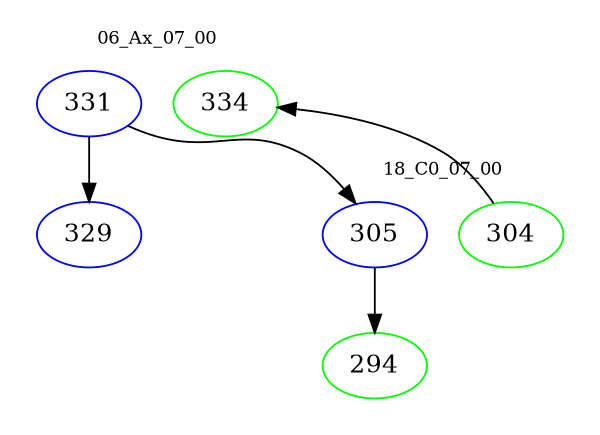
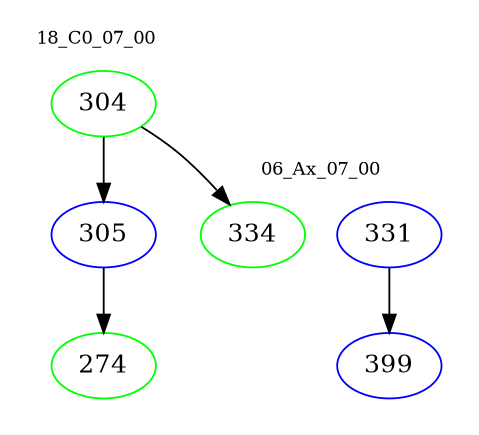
(242, 140) -> (104, 160)
(89, 235) -> (389, 366)
(375, 366) -> (104, 366)
